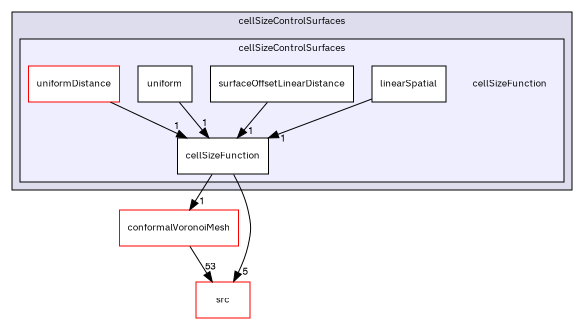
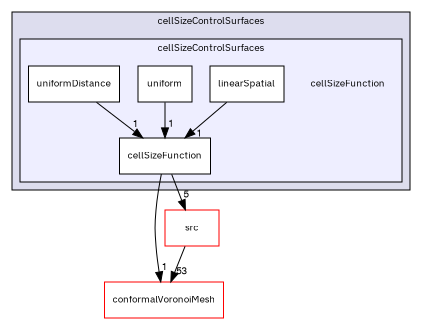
(74, 84) -> (74, 84)
(282, 84) -> none
(198, 260) -> (180, 259)
